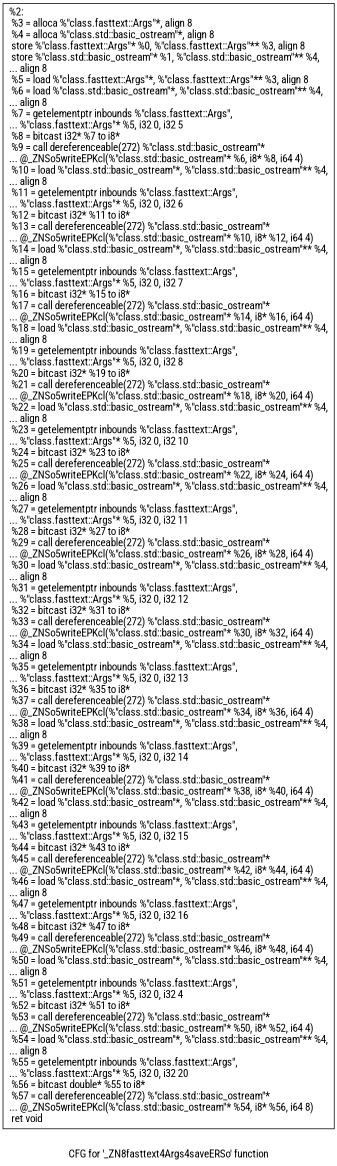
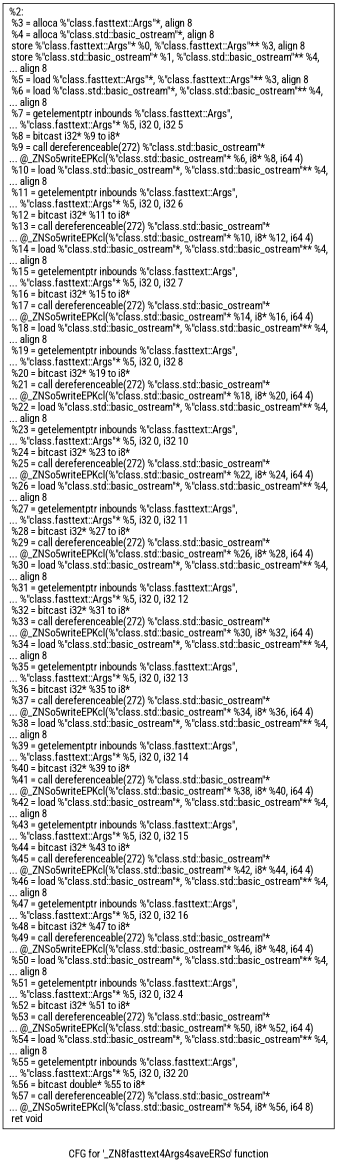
(65, 137) -> (65, 137)
